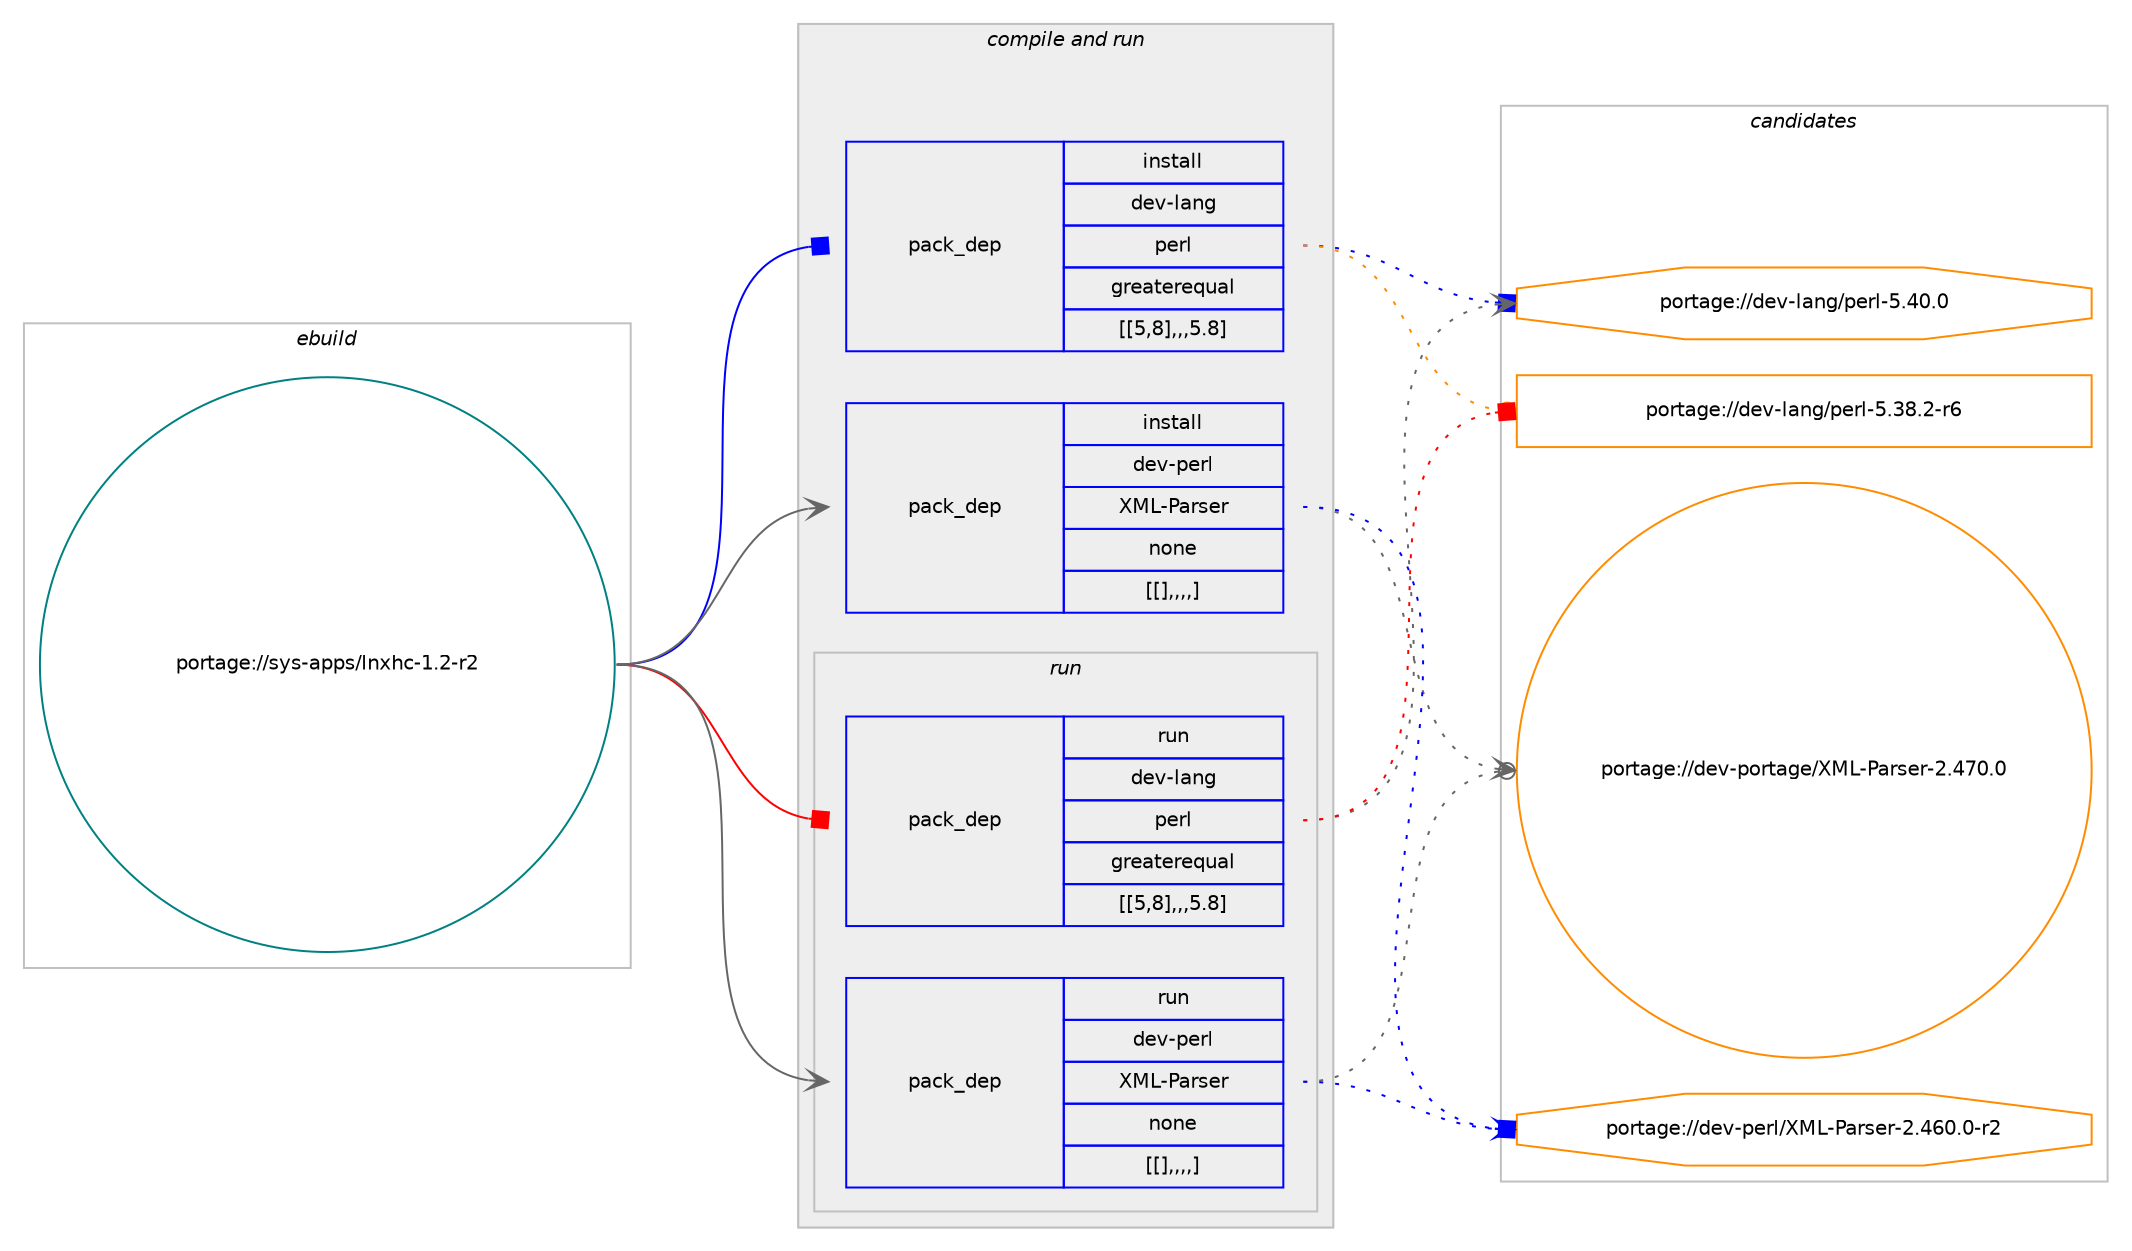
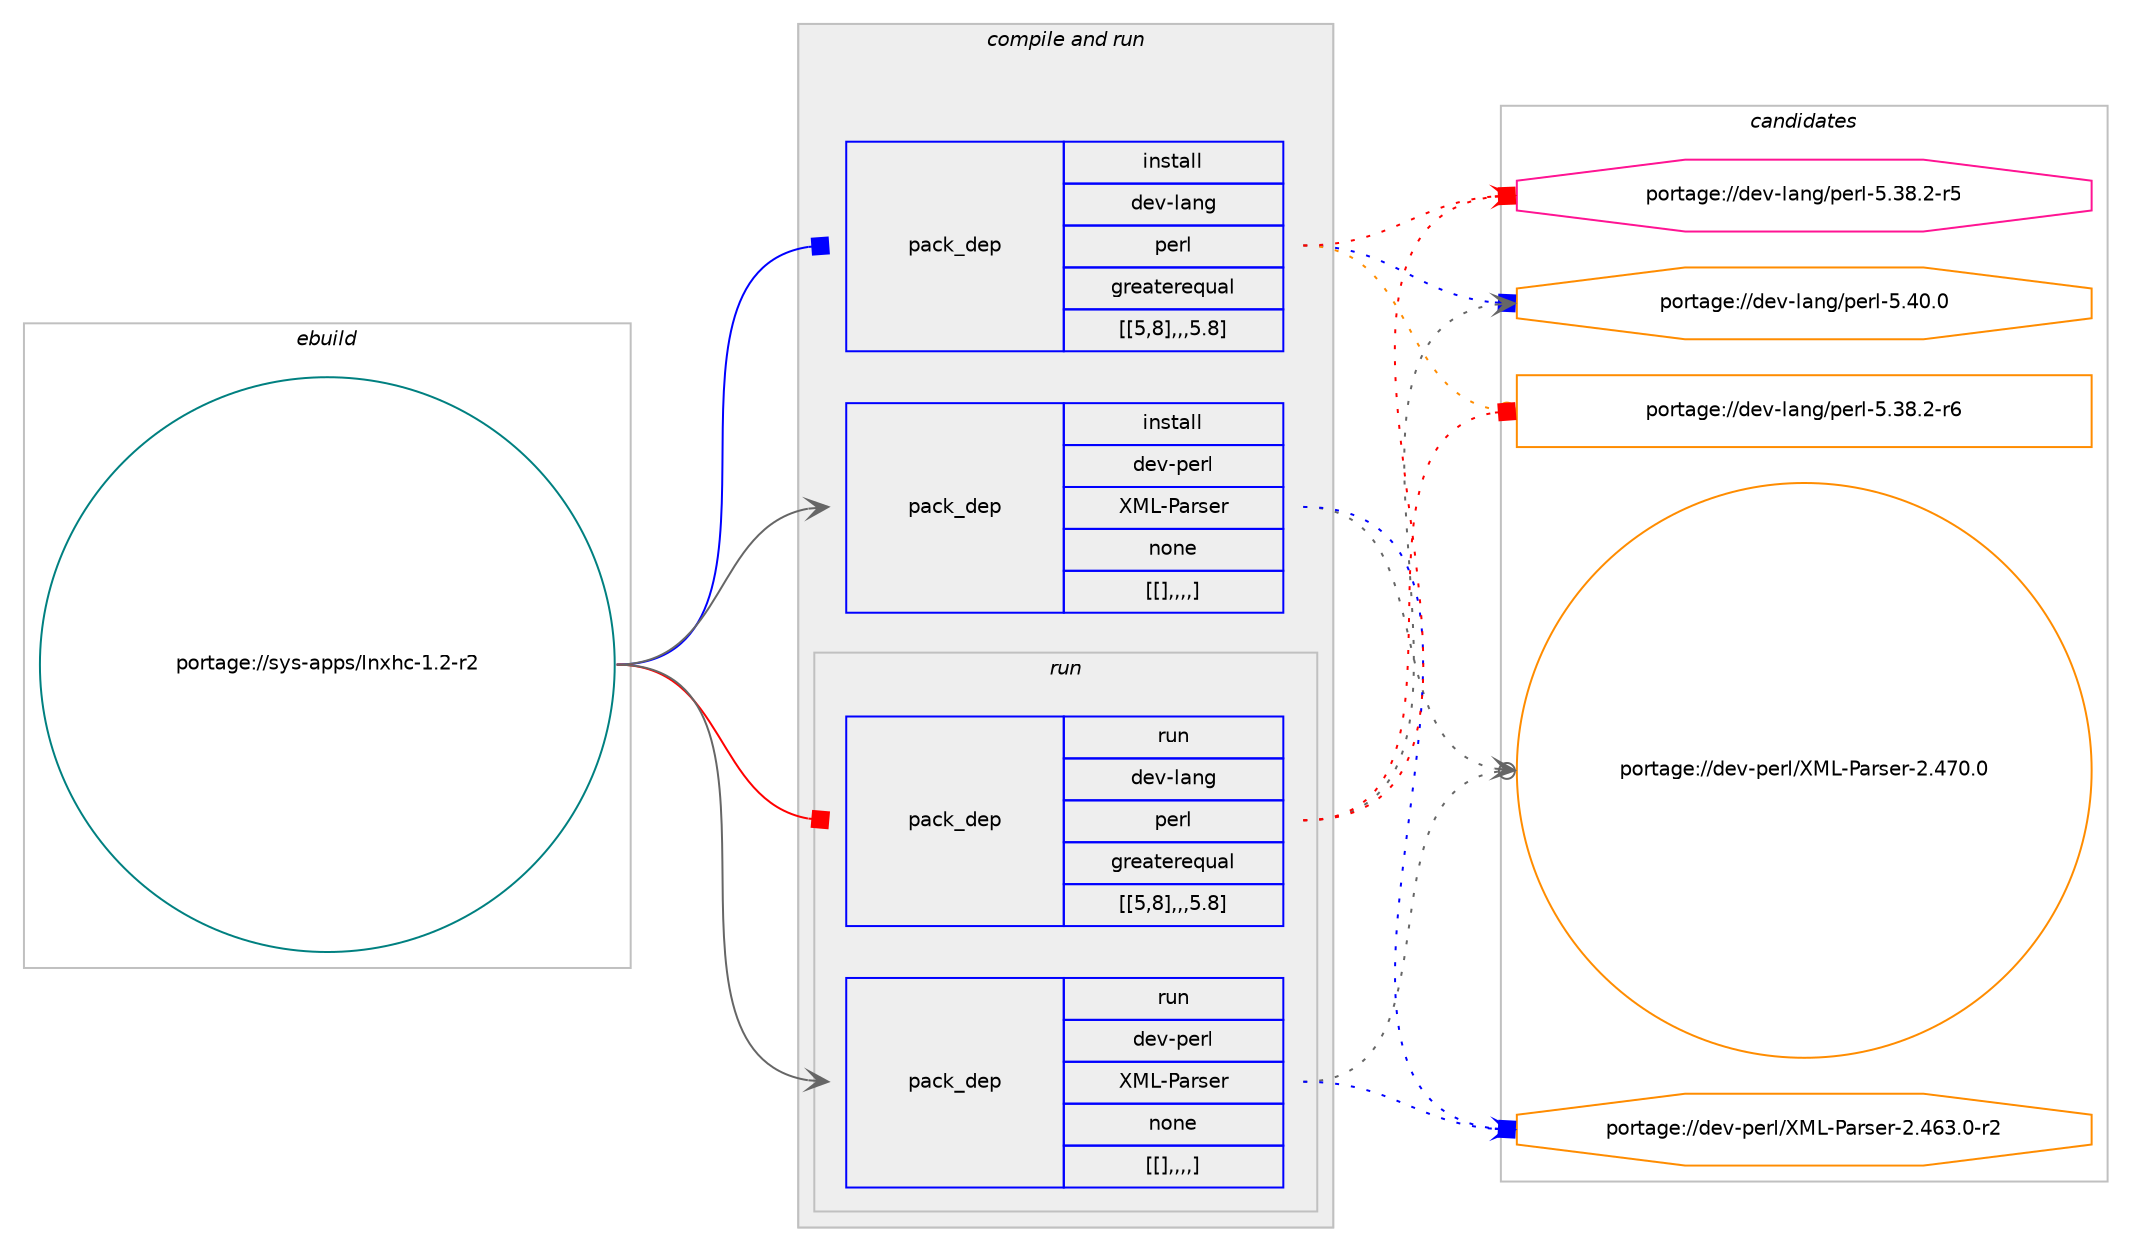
none -> (1804, 196)
(1804, 770) -> (1804, 770)
(1804, 1130) -> (1804, 1130)
